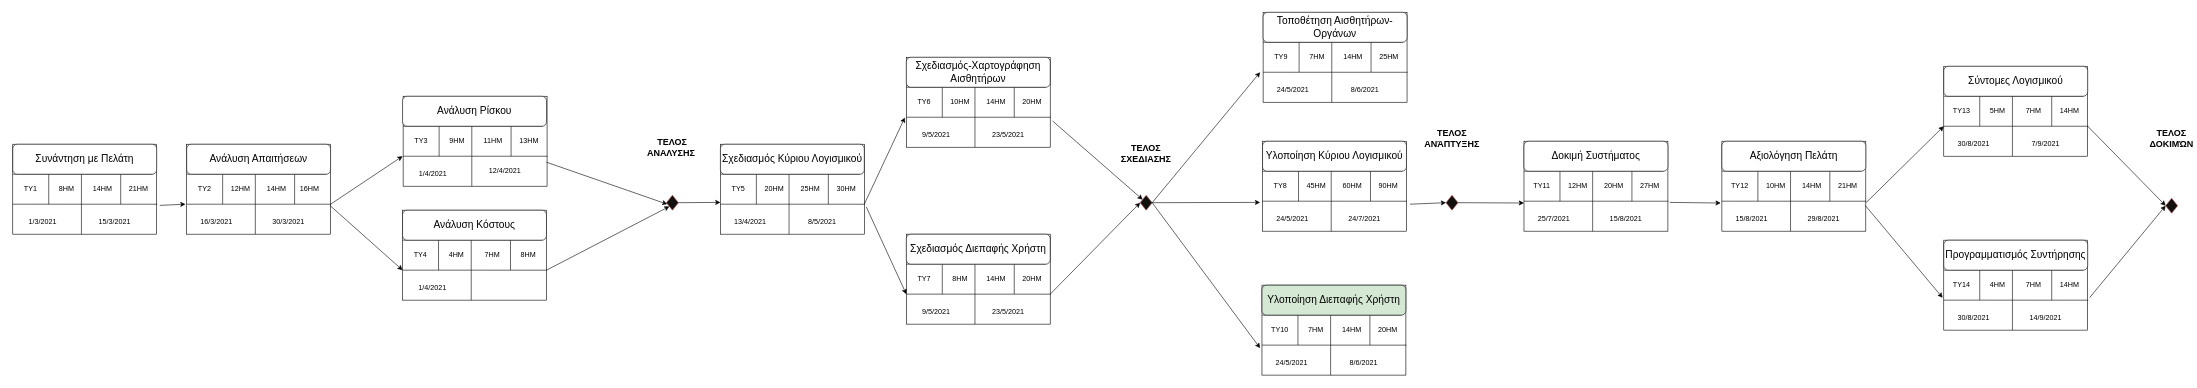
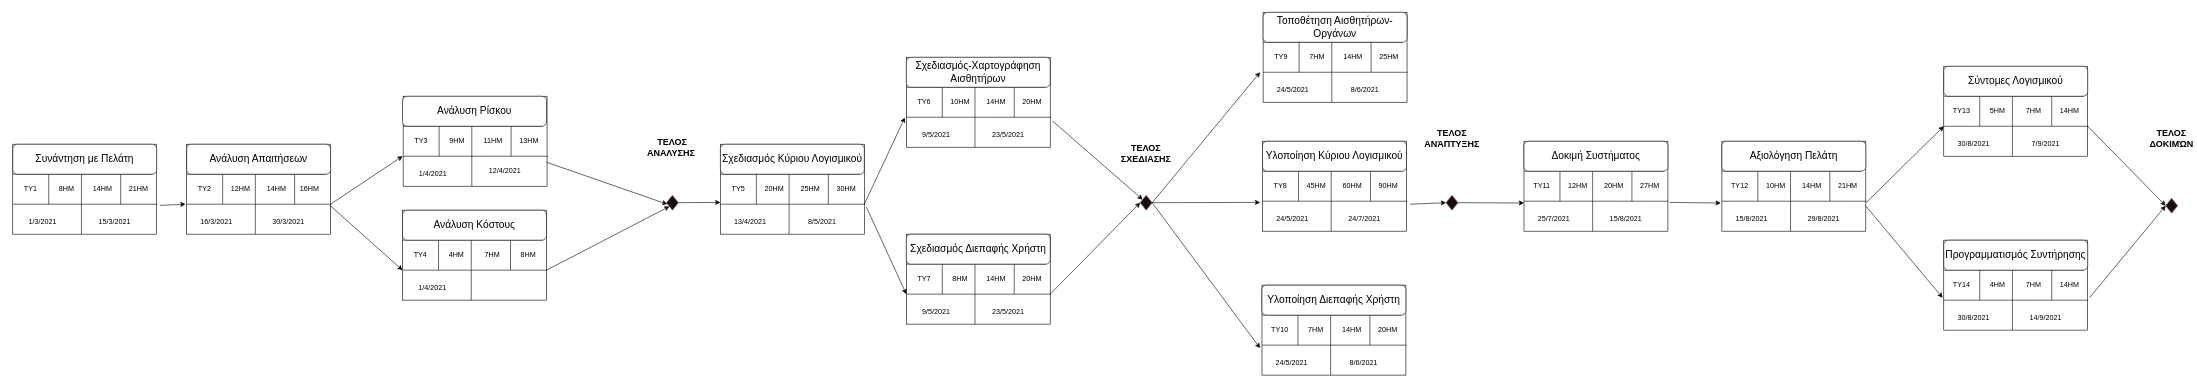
(1334, 300) -> (1334, 300)
